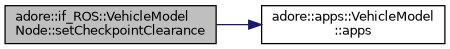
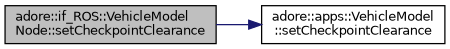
(353, 25) -> (353, 25)
